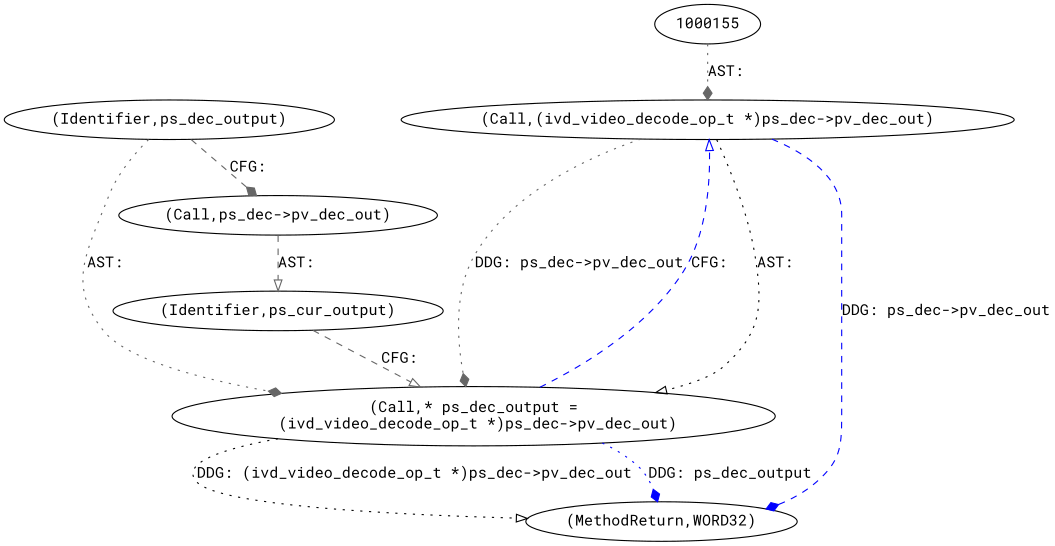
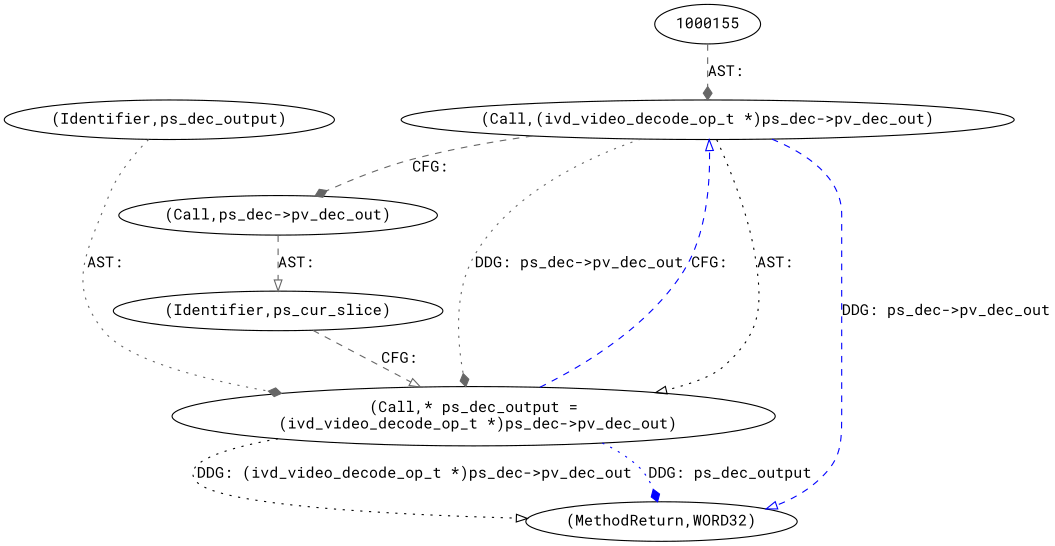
(708, 65) -> (708, 65)
(219, 163) -> (428, 155)
(278, 311) -> (278, 311)
(842, 321) -> (842, 321)
